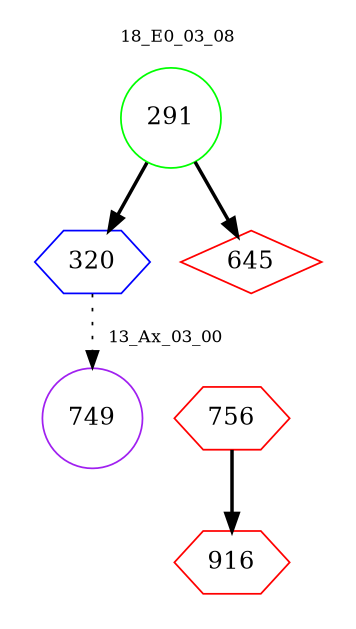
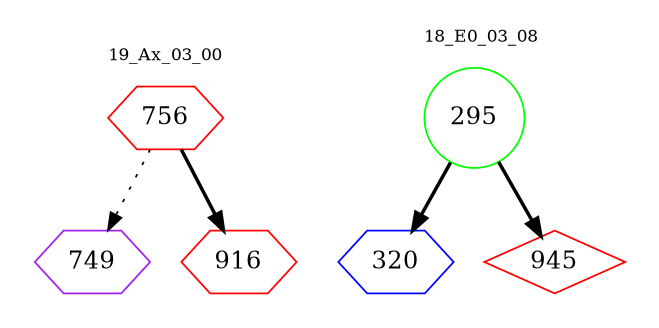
(171, 118) -> (474, 118)
(251, 262) -> (555, 262)
(92, 332) -> (133, 182)
(166, 338) -> (166, 56)
(92, 418) -> (92, 262)
